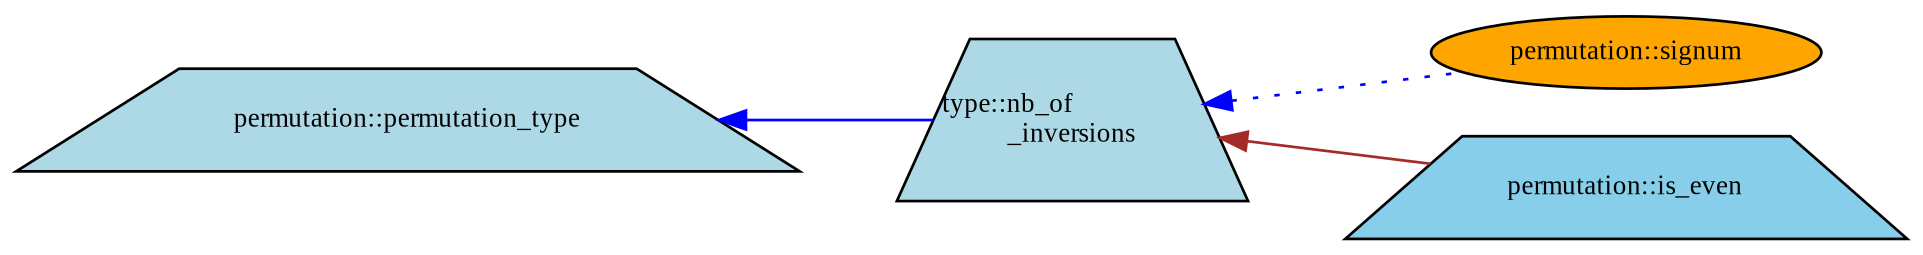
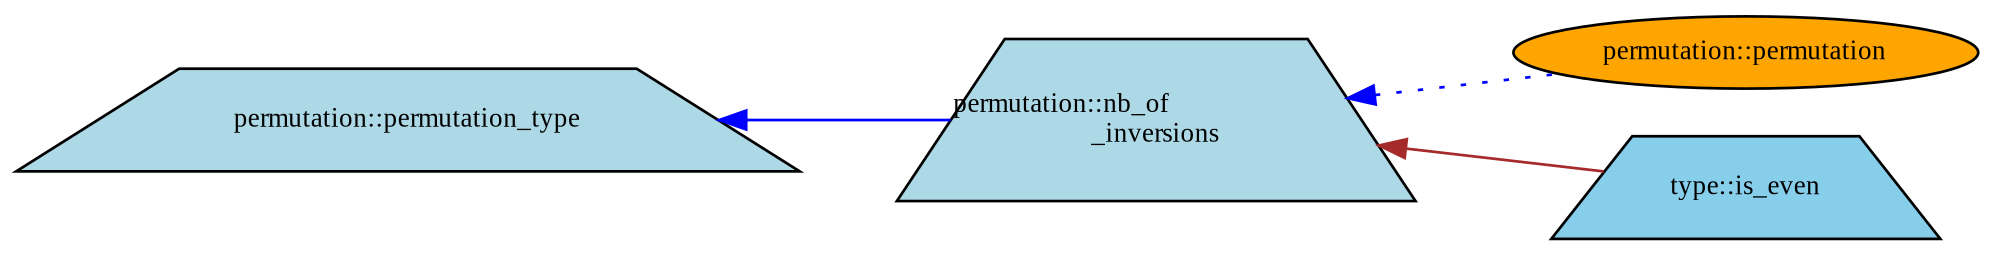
(1626, 53) -> (1746, 53)
(1072, 120) -> (1156, 120)
(1626, 188) -> (1746, 188)
